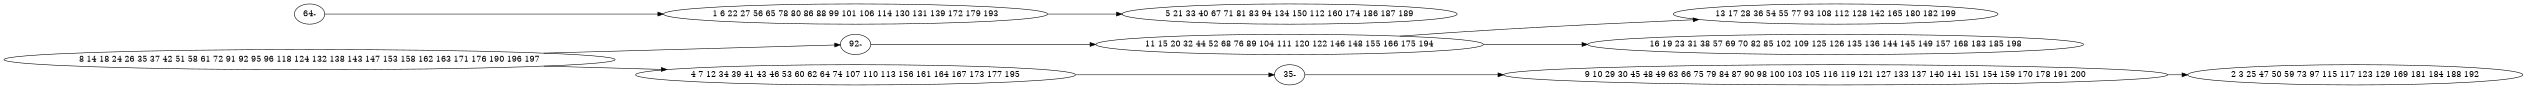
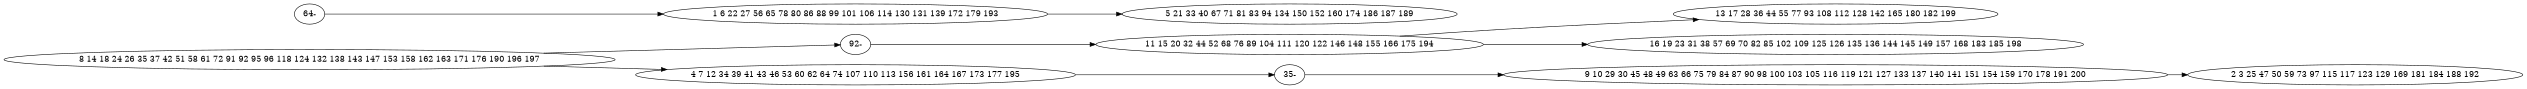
(1290, 14) -> (1290, 14)
(1836, 14) -> (1836, 14)
